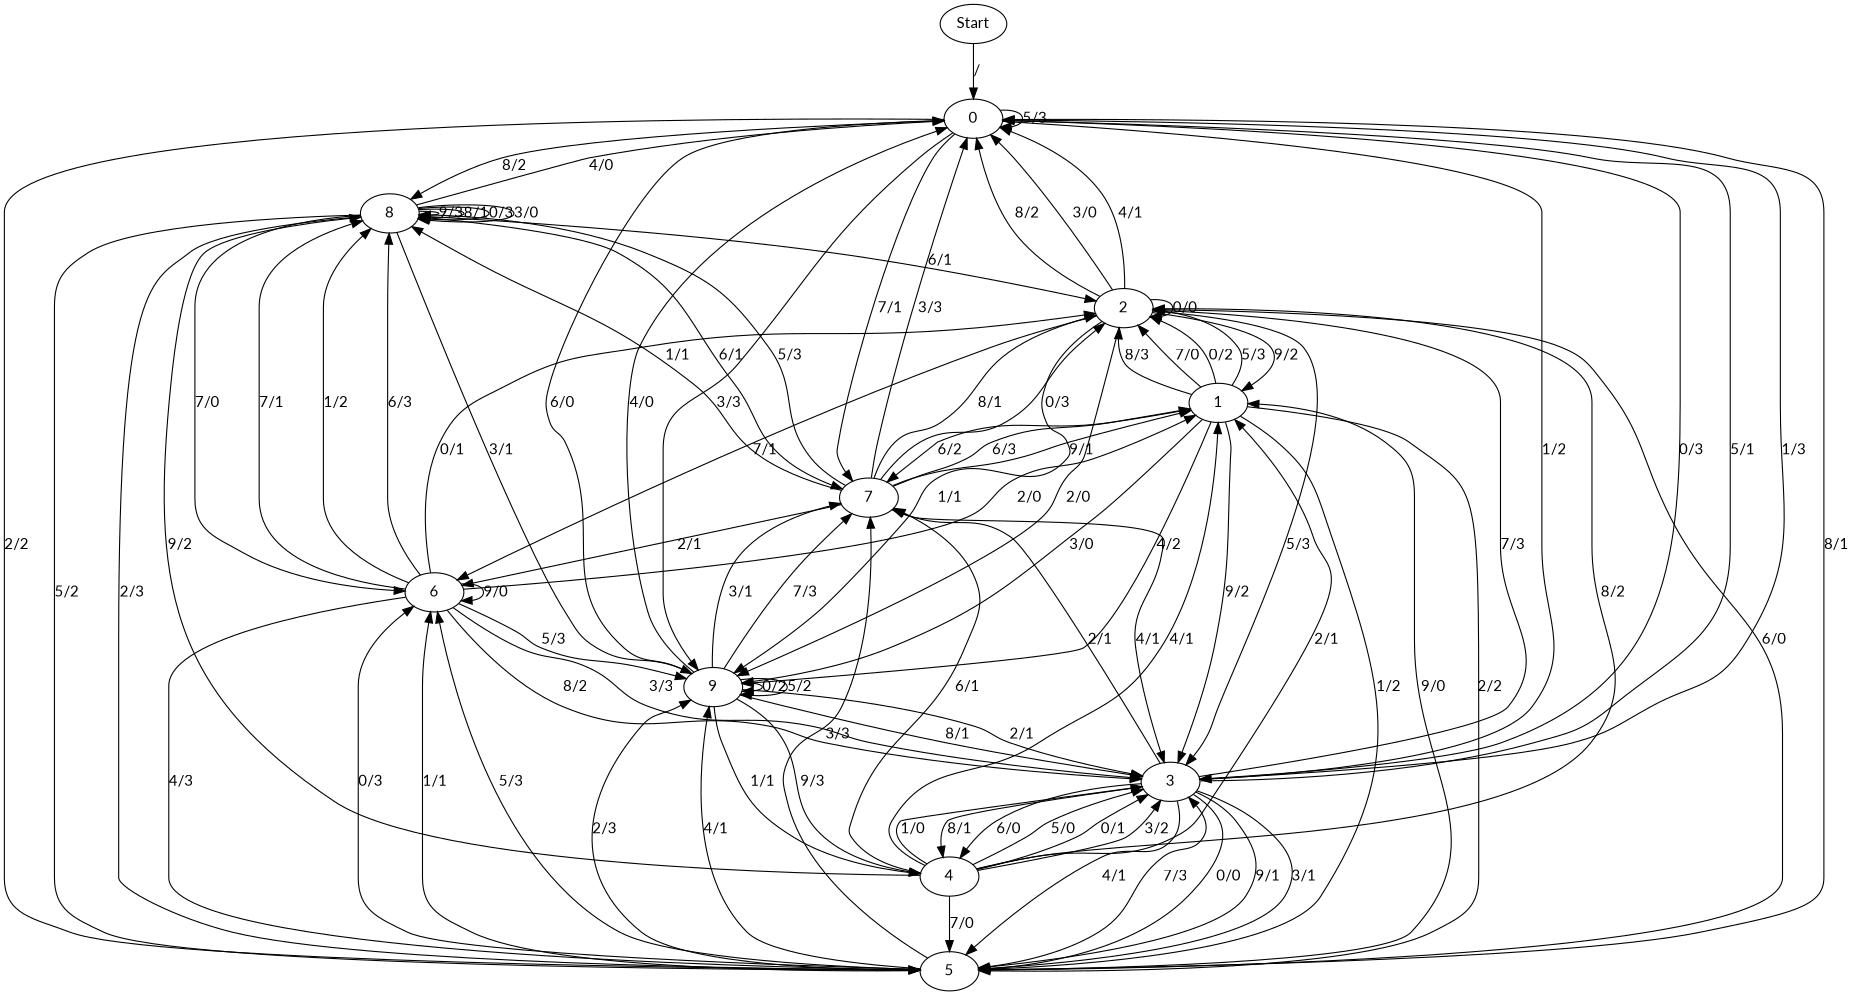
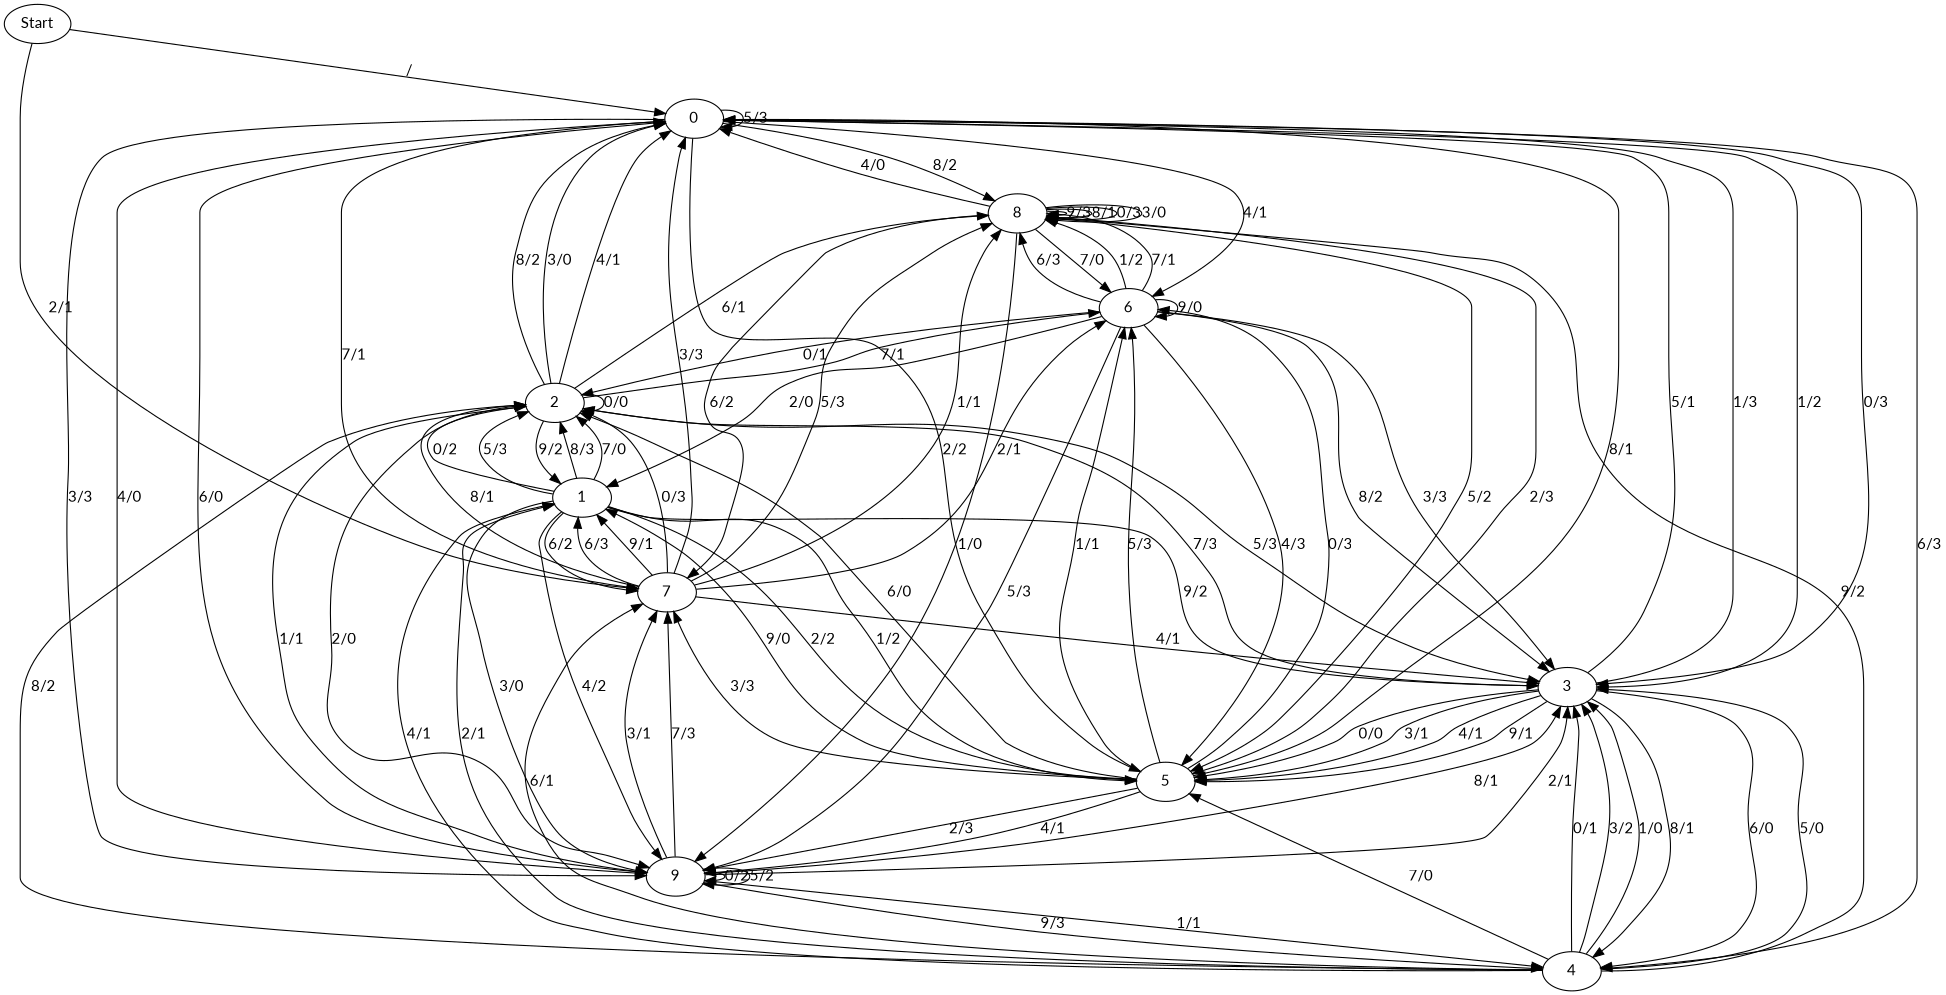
none -> (1051, 151)
none -> (1831, 160)
(754, 243) -> (761, 265)
(731, 356) -> (722, 403)
(501, 450) -> (970, 545)
(1059, 601) -> (188, 436)
(1120, 914) -> none
